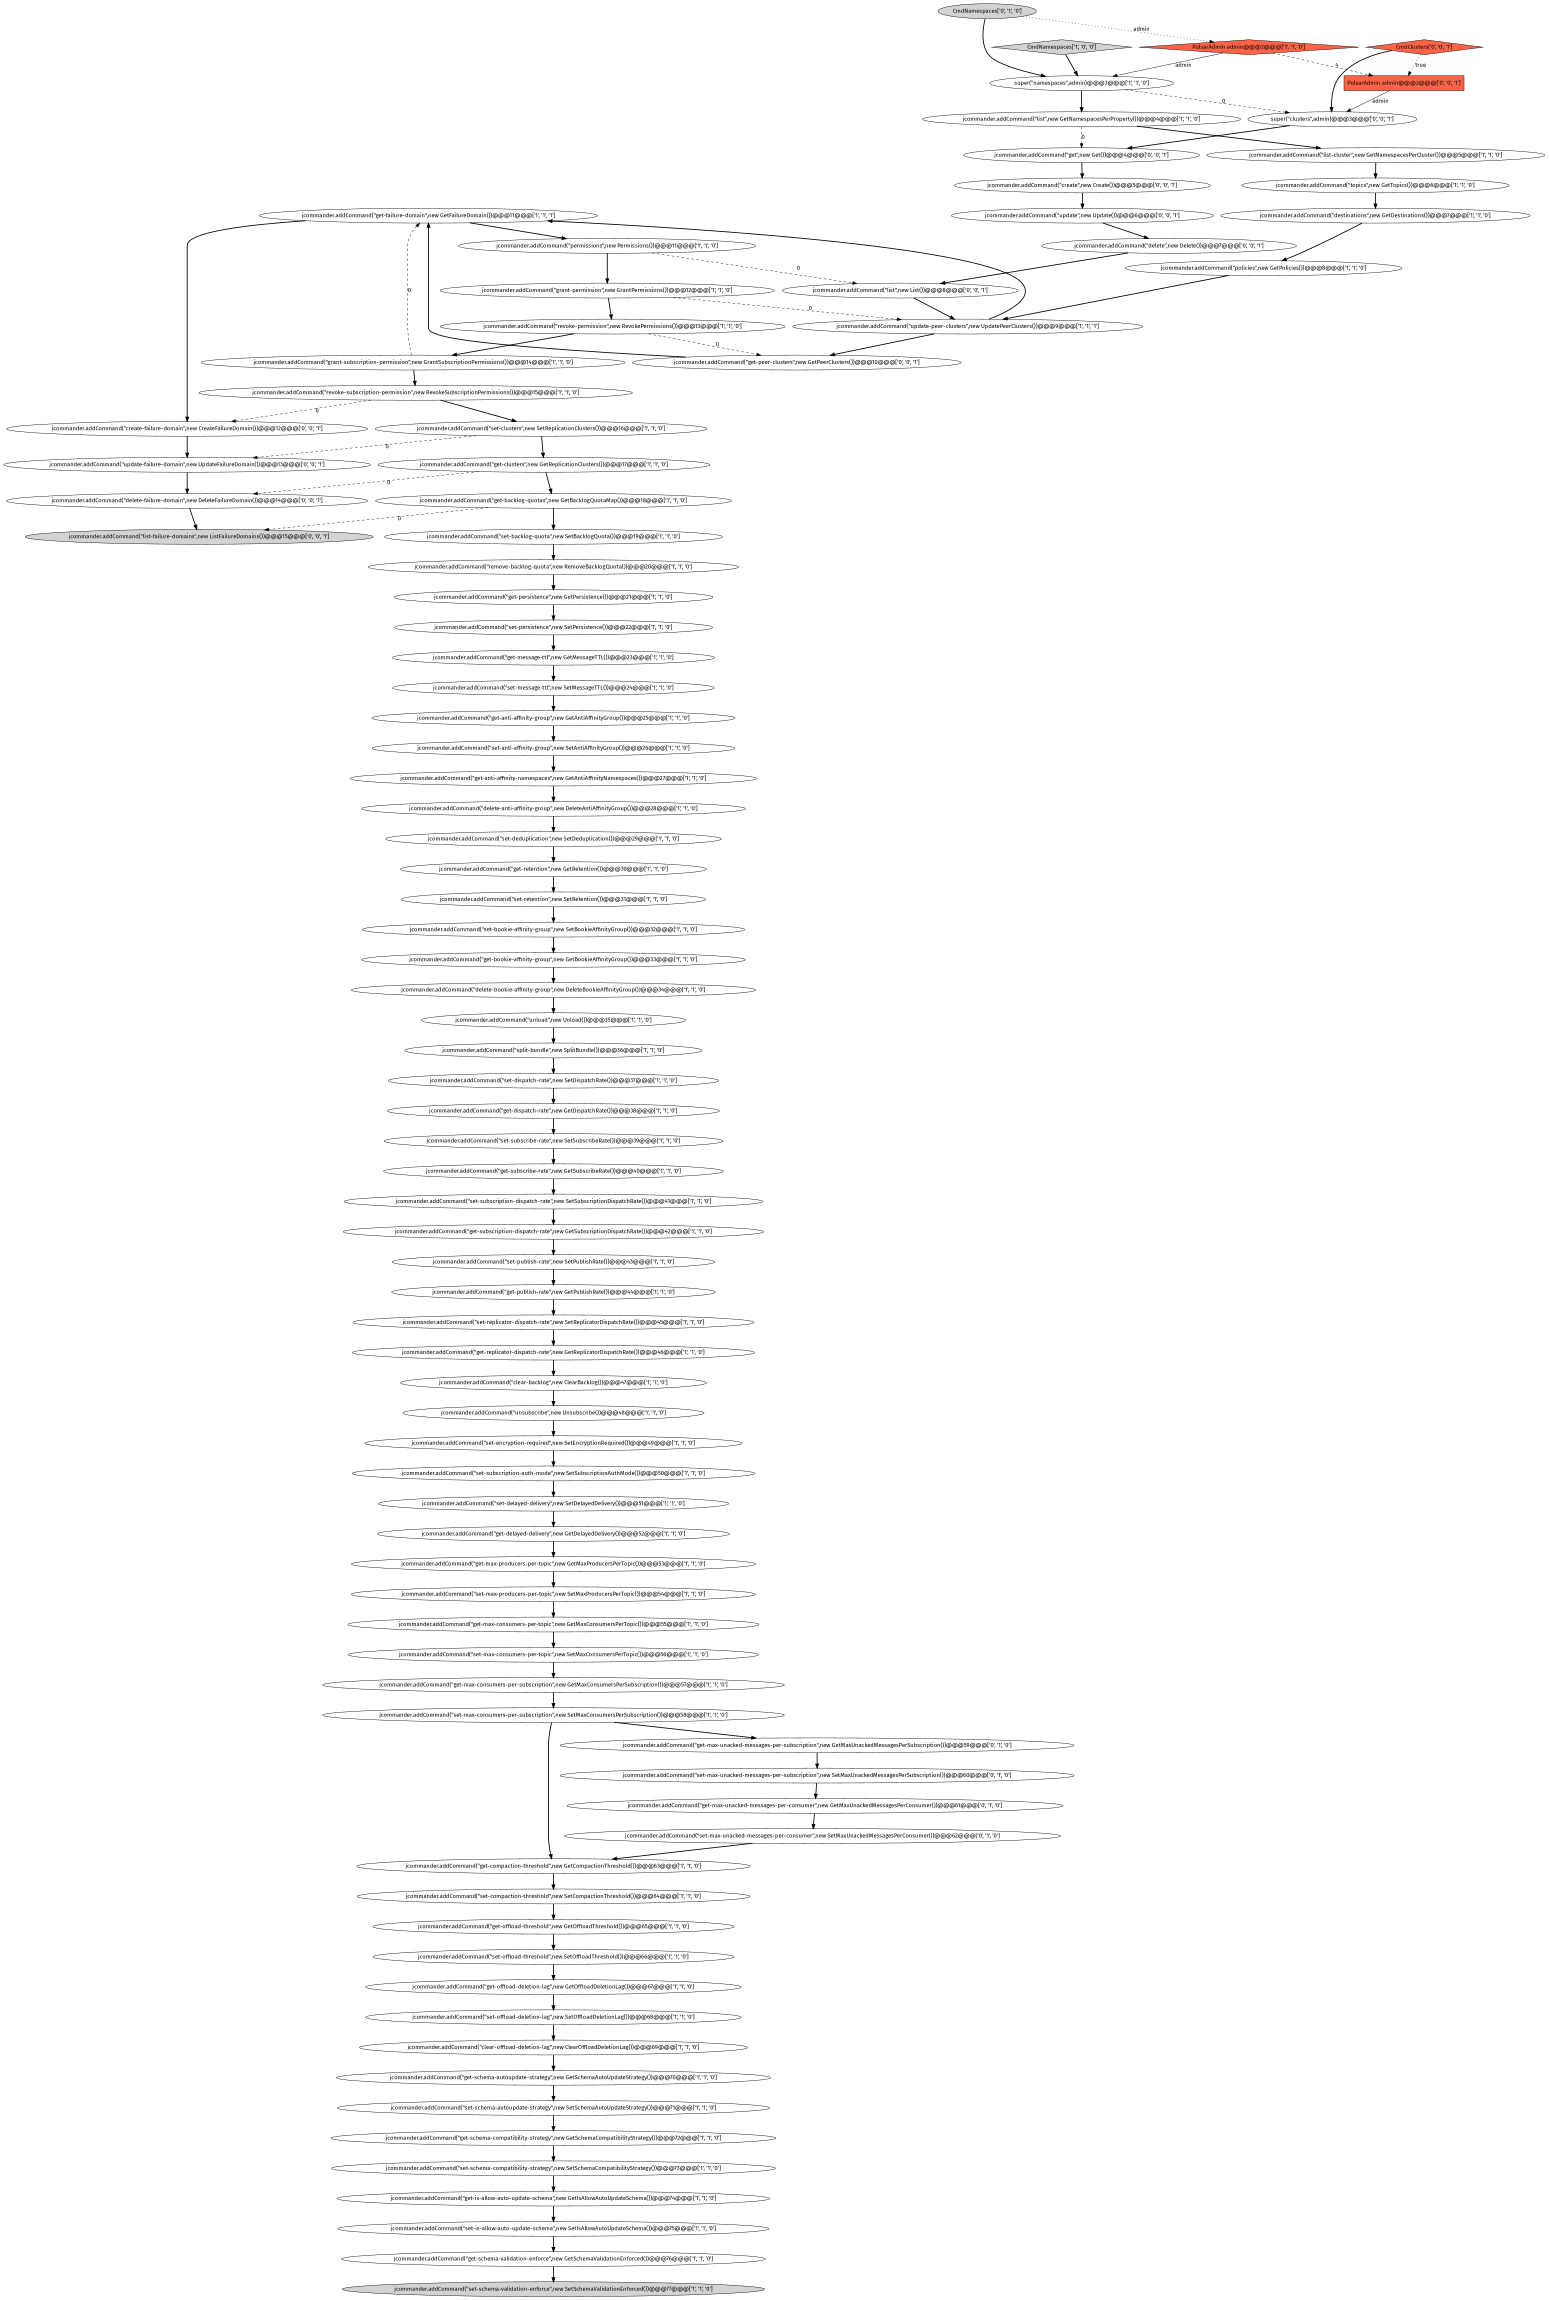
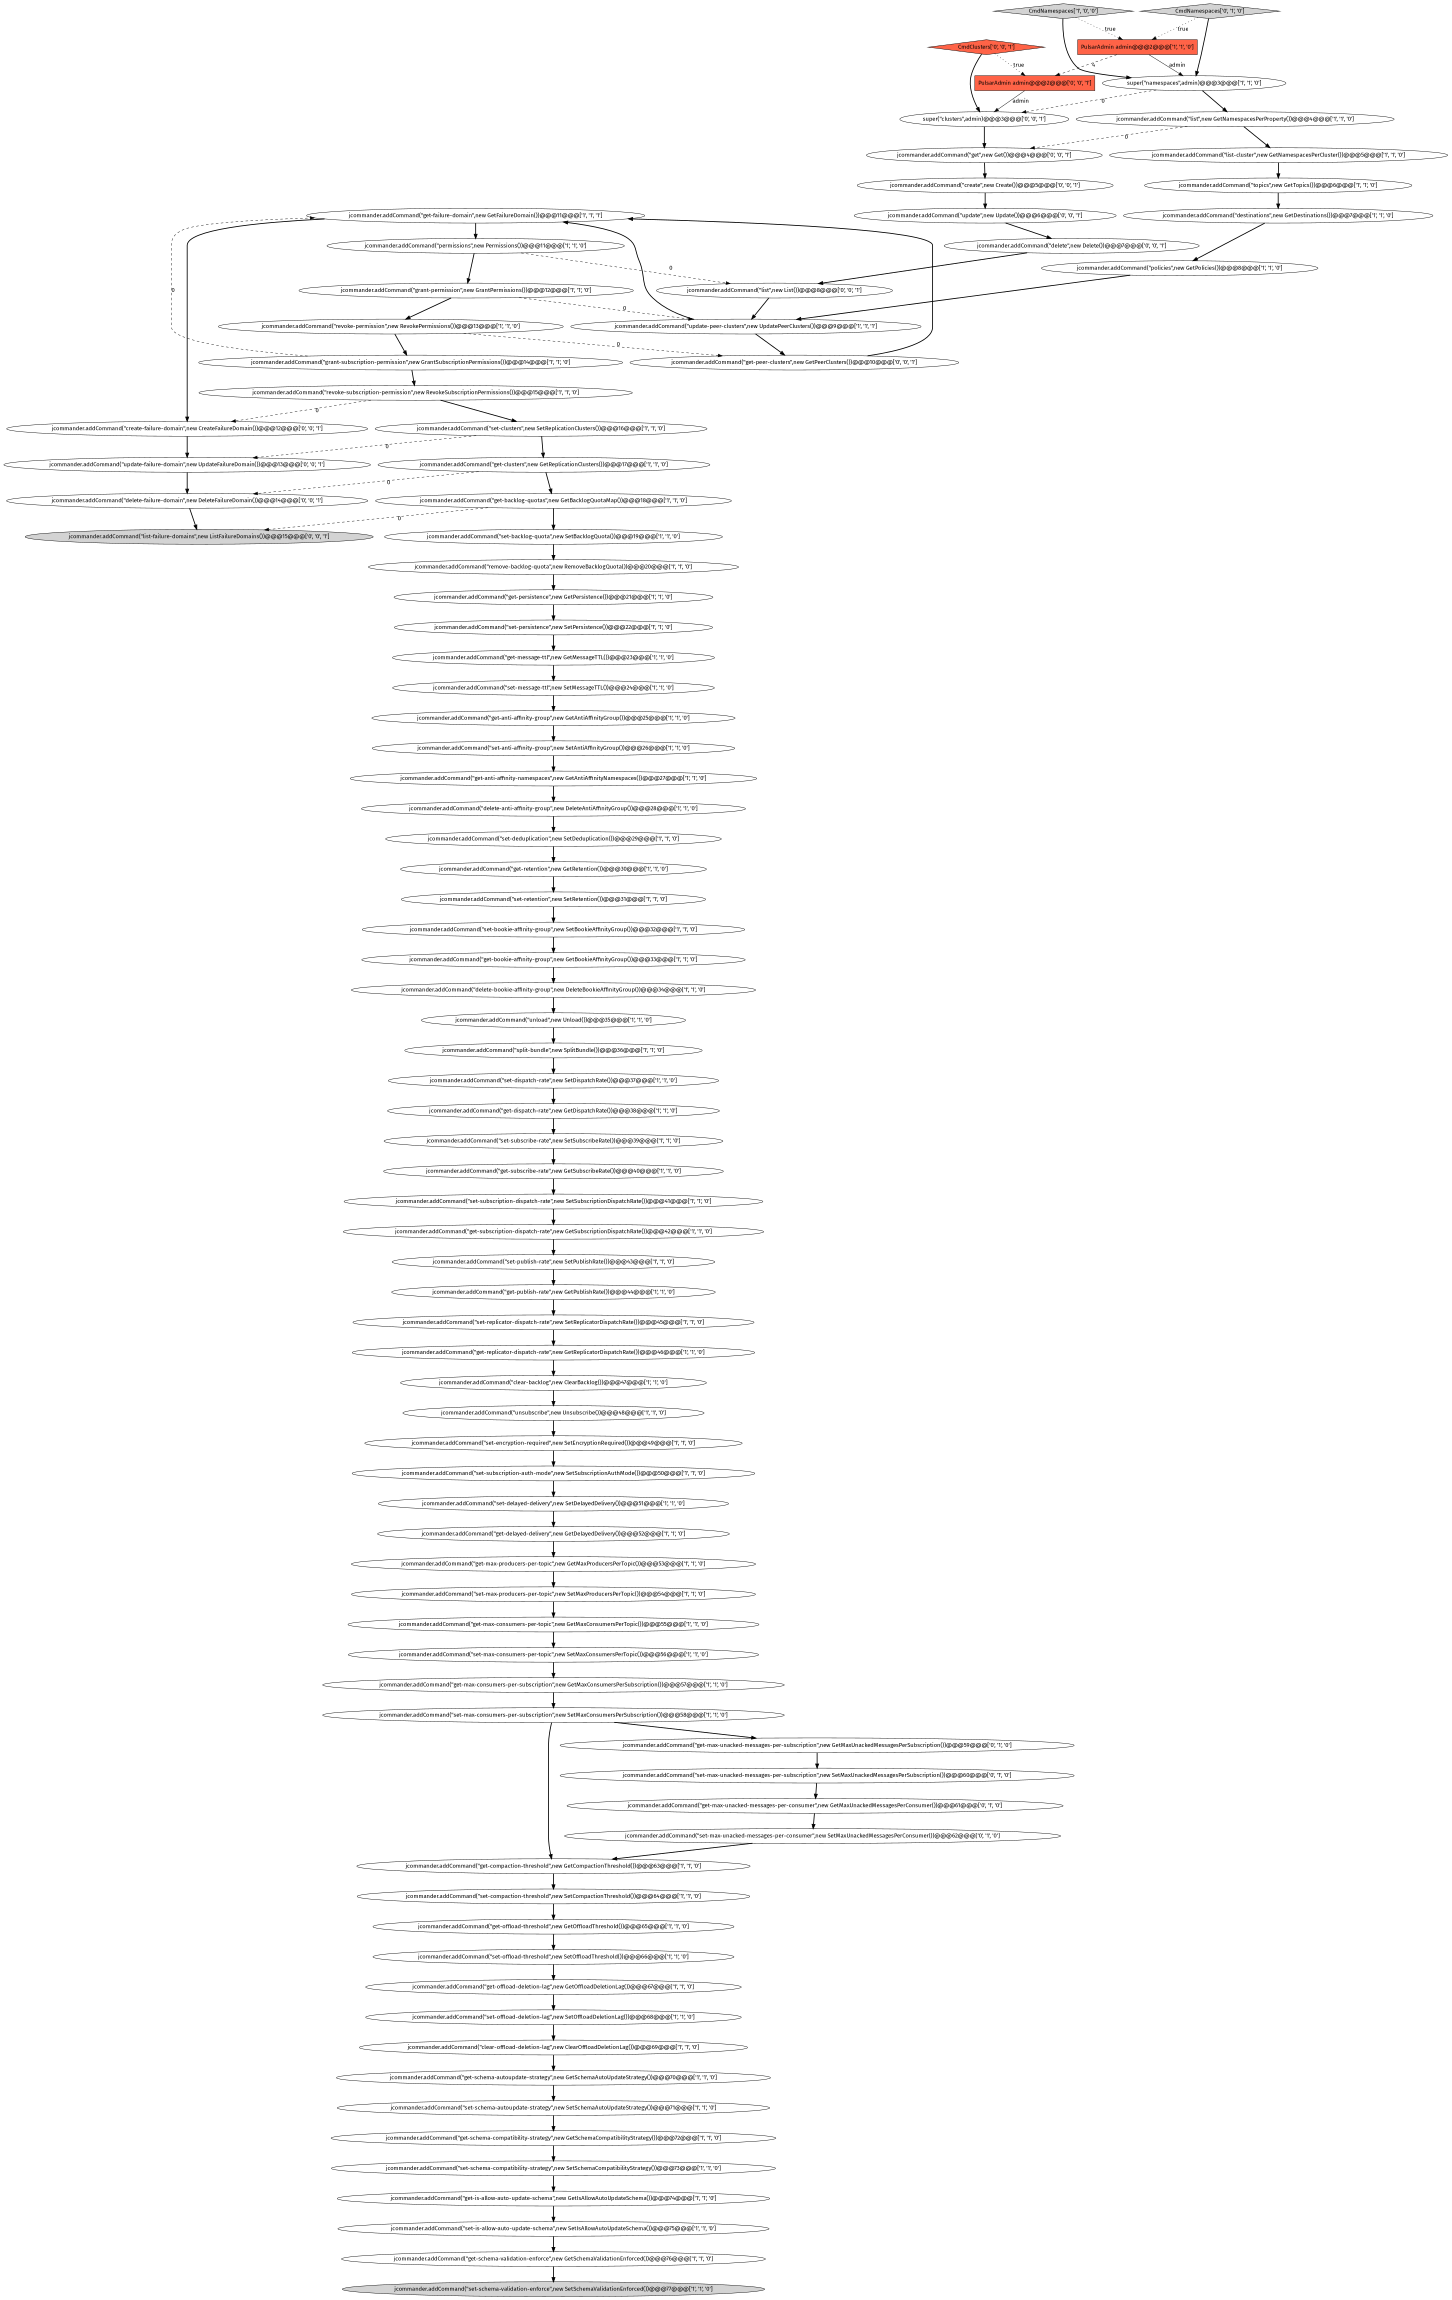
(987, 11) -> (1210, 11)
none -> (1097, 28)
(1142, 29) -> (1183, 29)
(1249, 47) -> (1137, 47)
